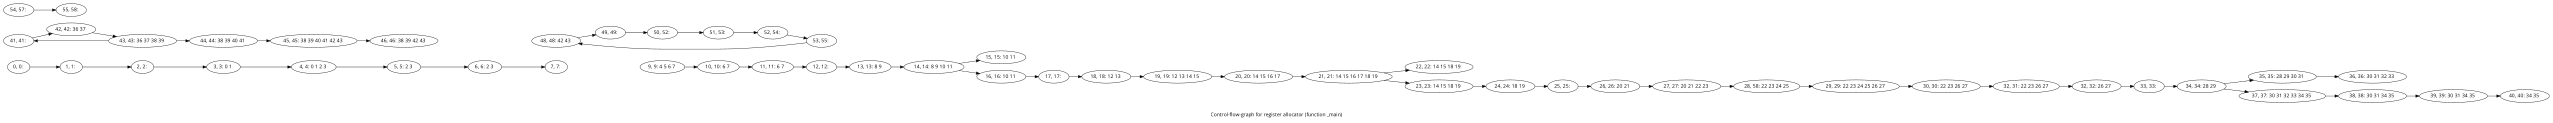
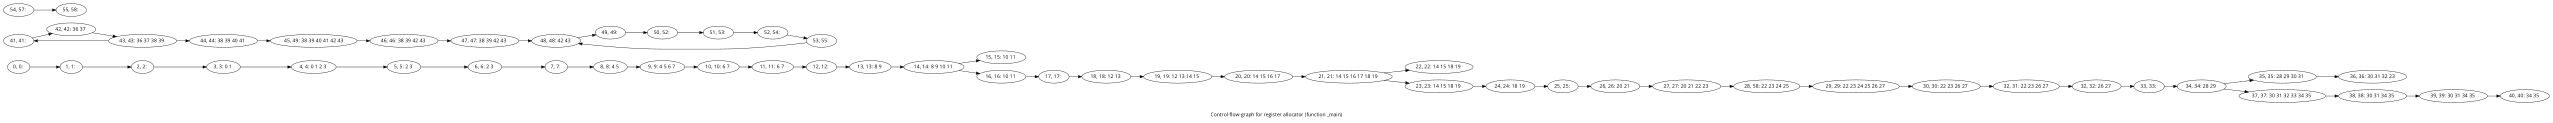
(314, 41) -> (314, 41)
none -> (485, 41)
none -> (610, 67)
(2373, 77) -> (2373, 77)
